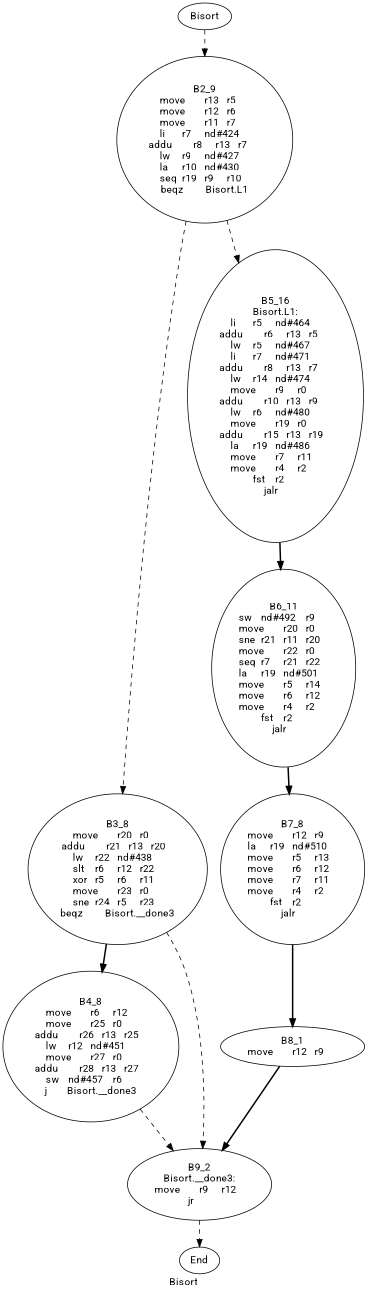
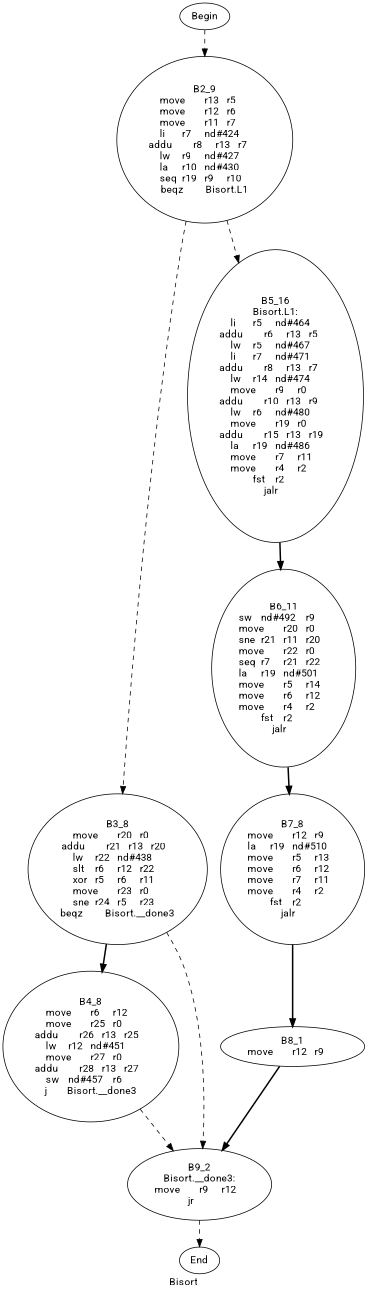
(205, 16) -> (205, 16)
